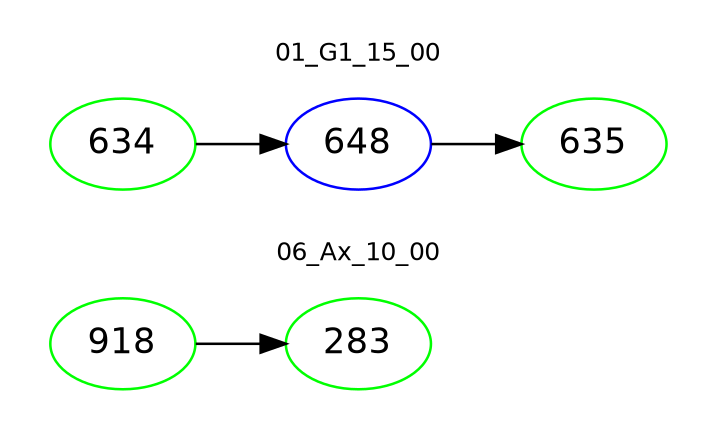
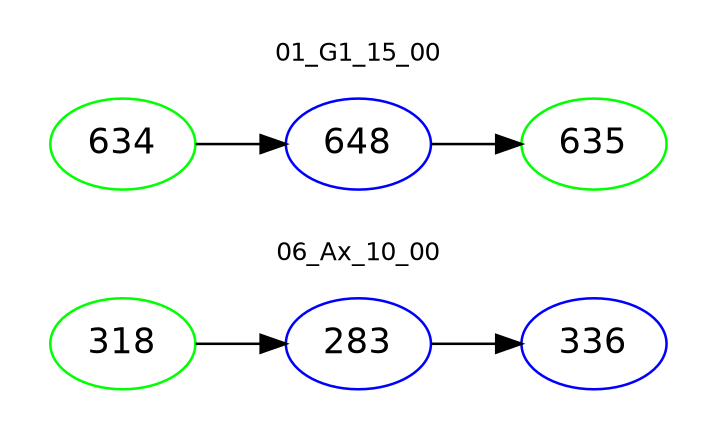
(123, 344) -> (123, 344)
(358, 344) -> (358, 344)
none -> (594, 344)
